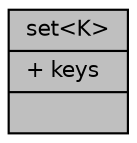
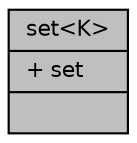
(63, 70) -> (55, 70)
